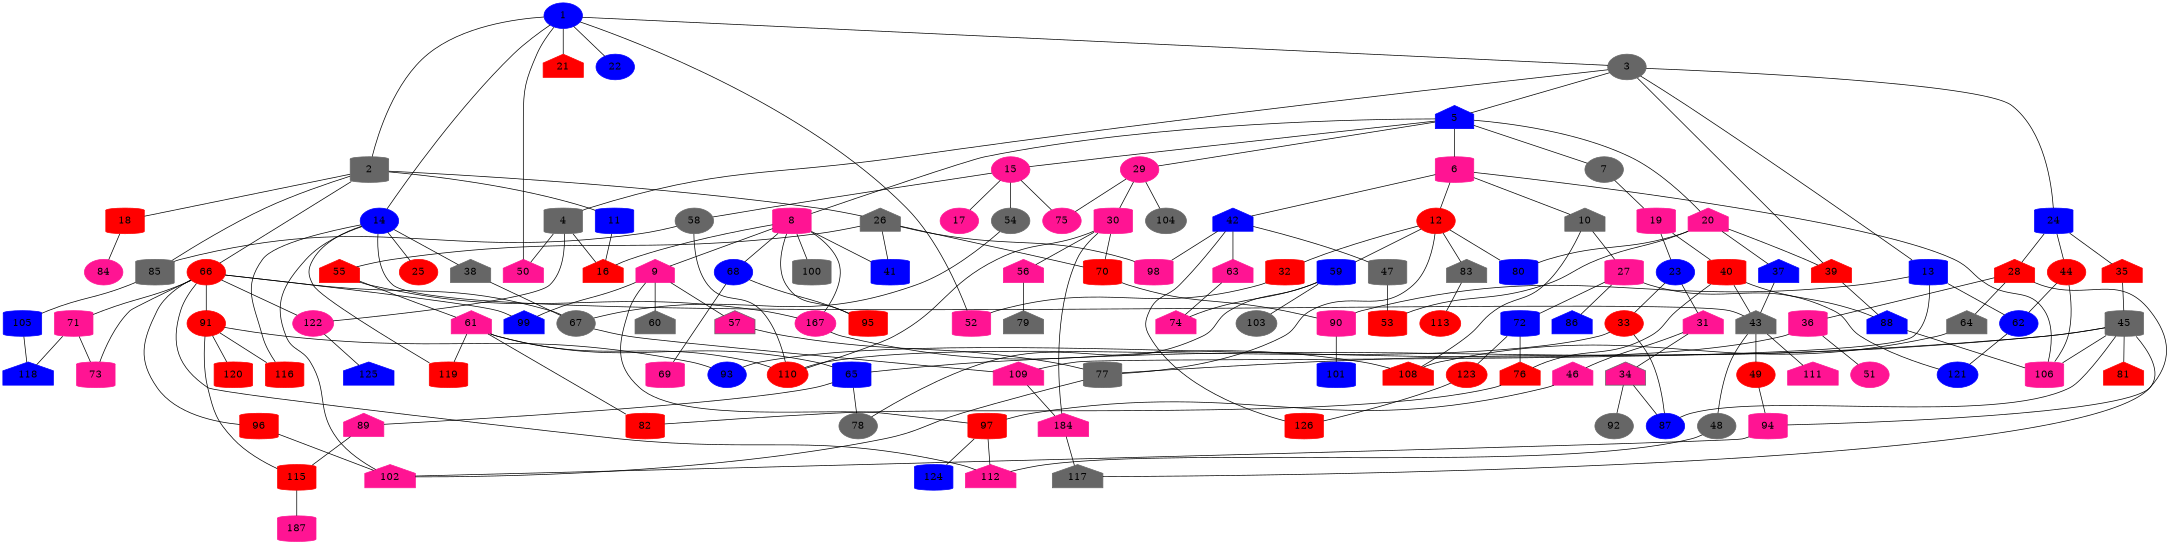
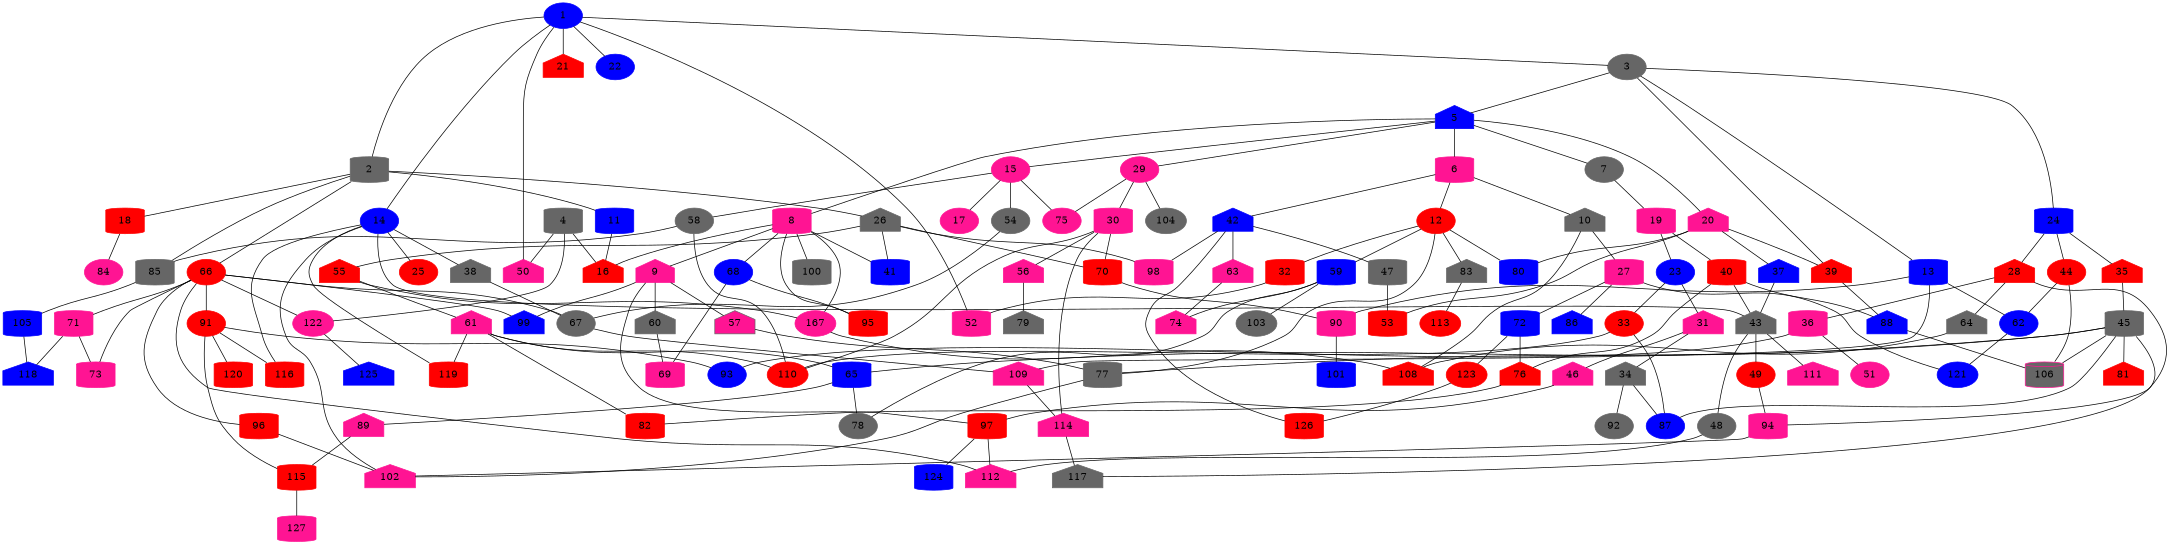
(1094, 131) -> none
(1795, 218) -> none
none -> (660, 347)
(1626, 375) -> (1626, 375)
(2044, 375) -> (2044, 375)
(1063, 426) -> (1063, 426)
(297, 529) -> (297, 529)
